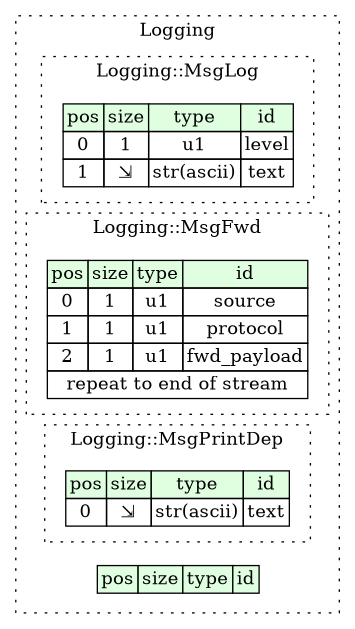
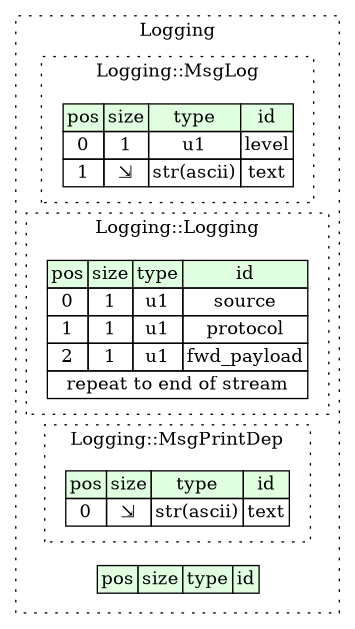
(178, 228) -> (178, 228)
